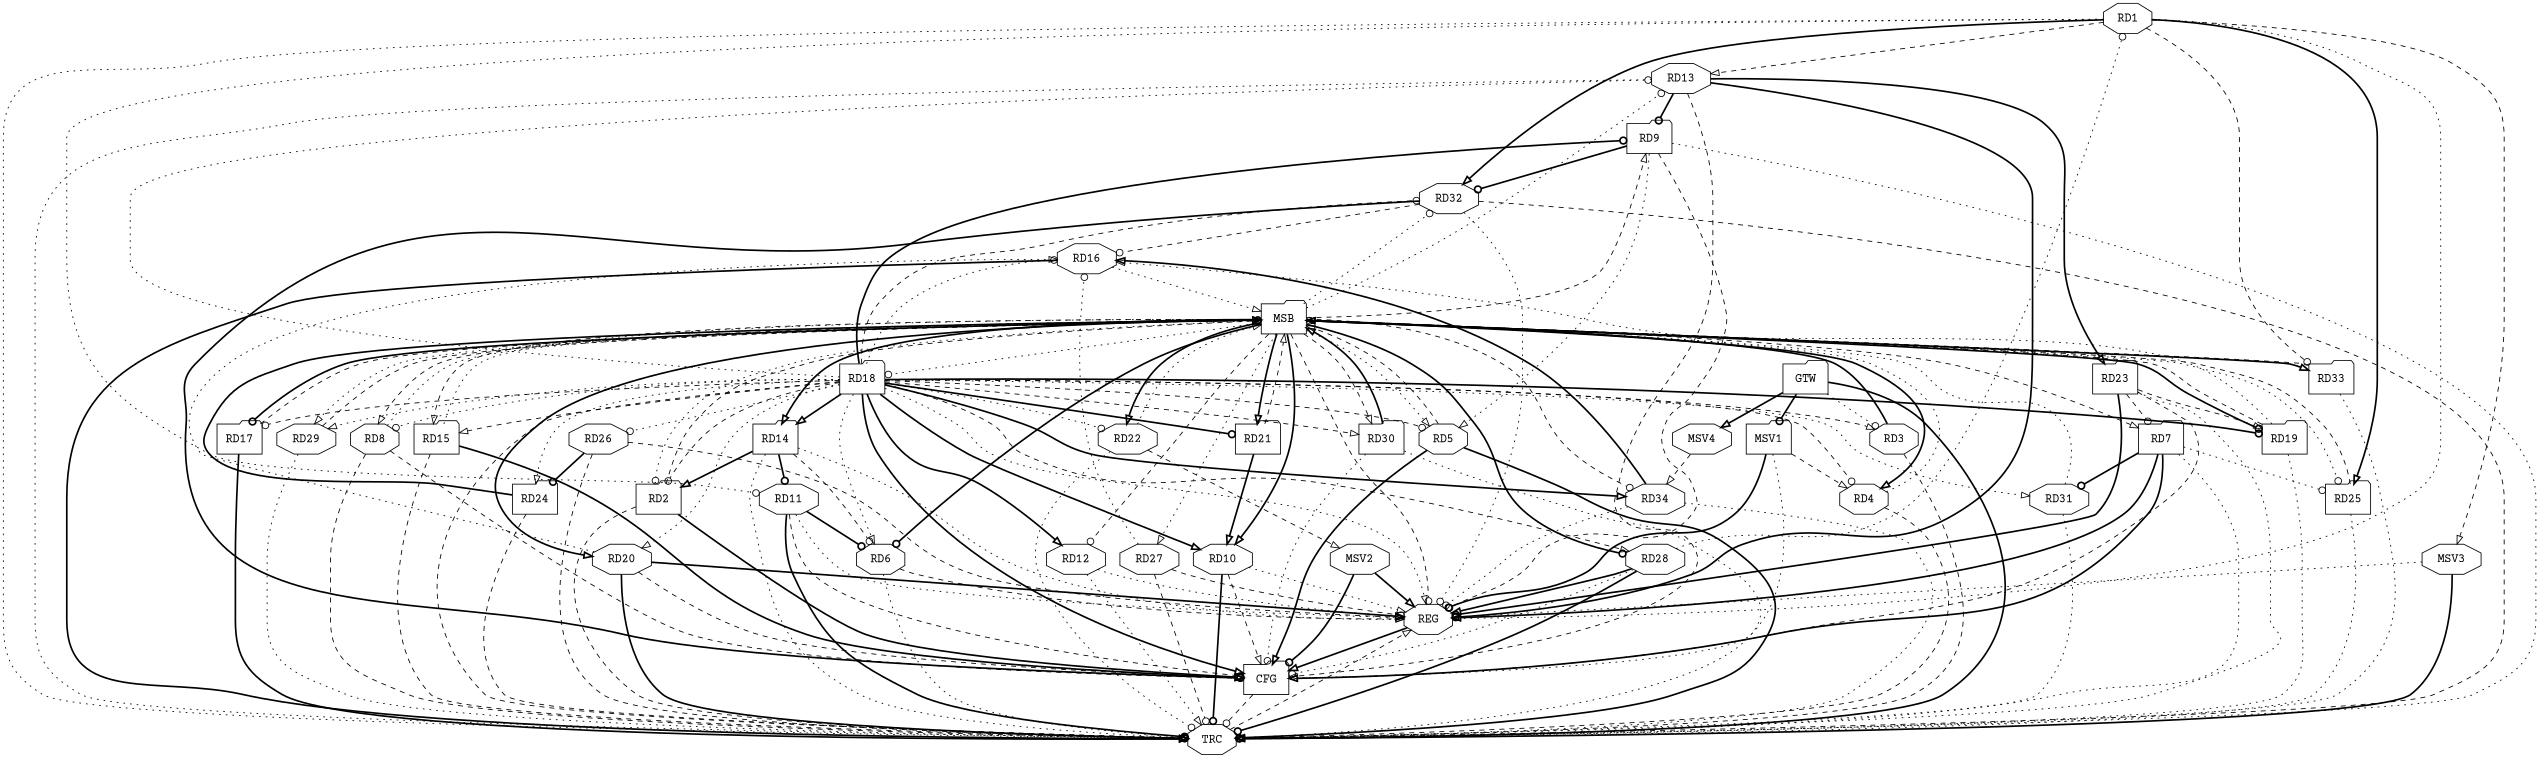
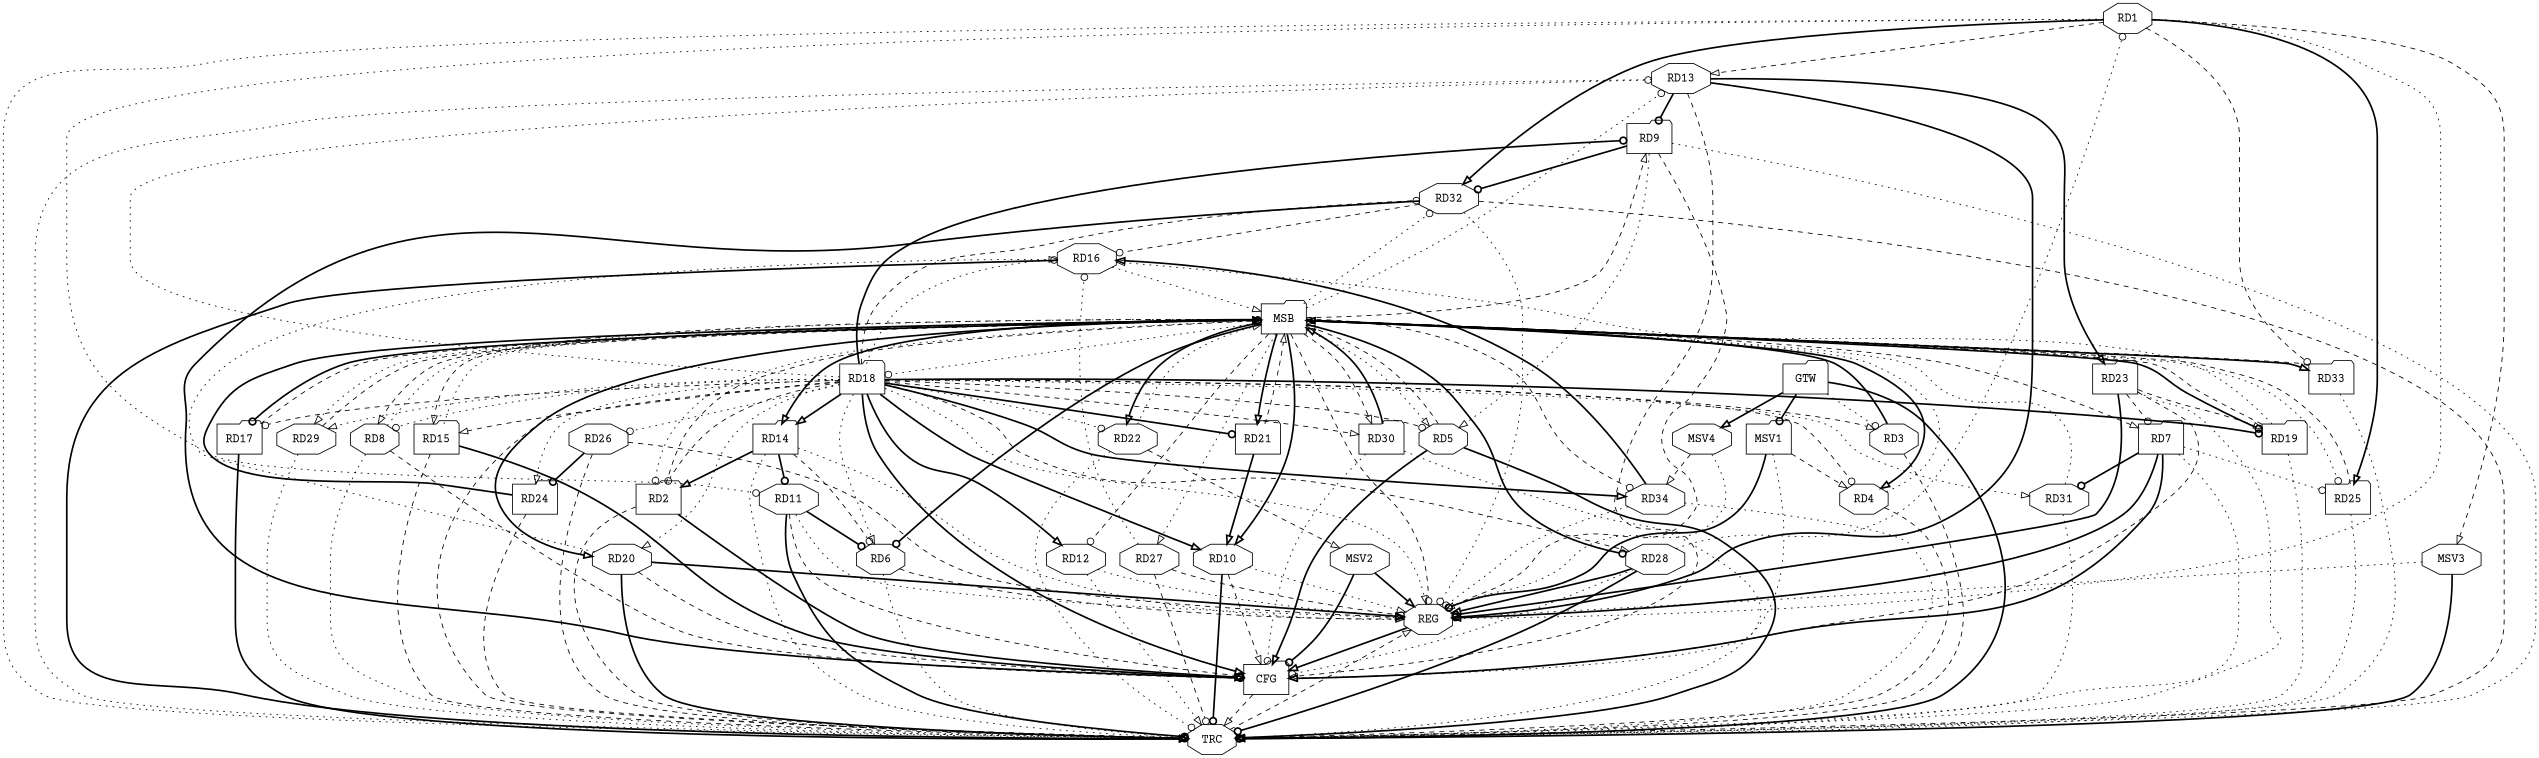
none -> (1581, 550)
(411, 695) -> (411, 695)
(1241, 708) -> (1241, 708)
